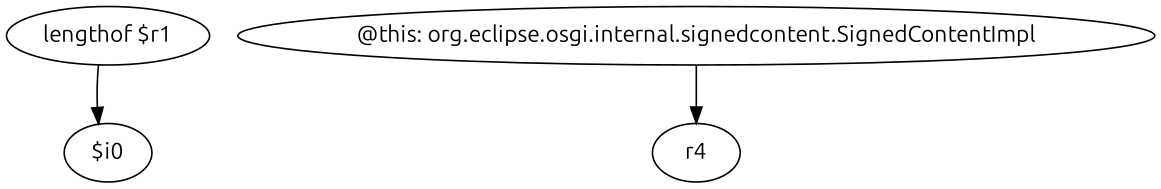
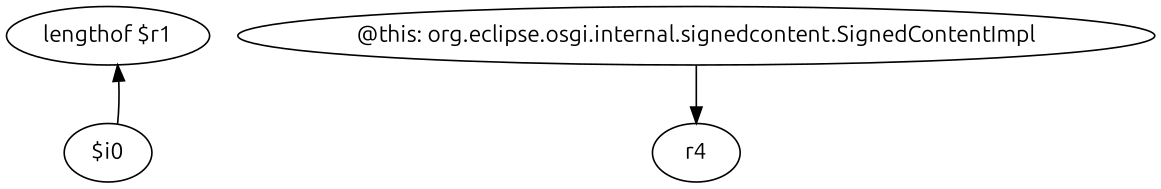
(97, 86) -> (119, 103)
